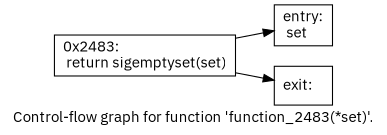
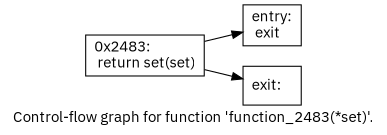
(295, 33) -> (266, 33)
(145, 63) -> (145, 63)
